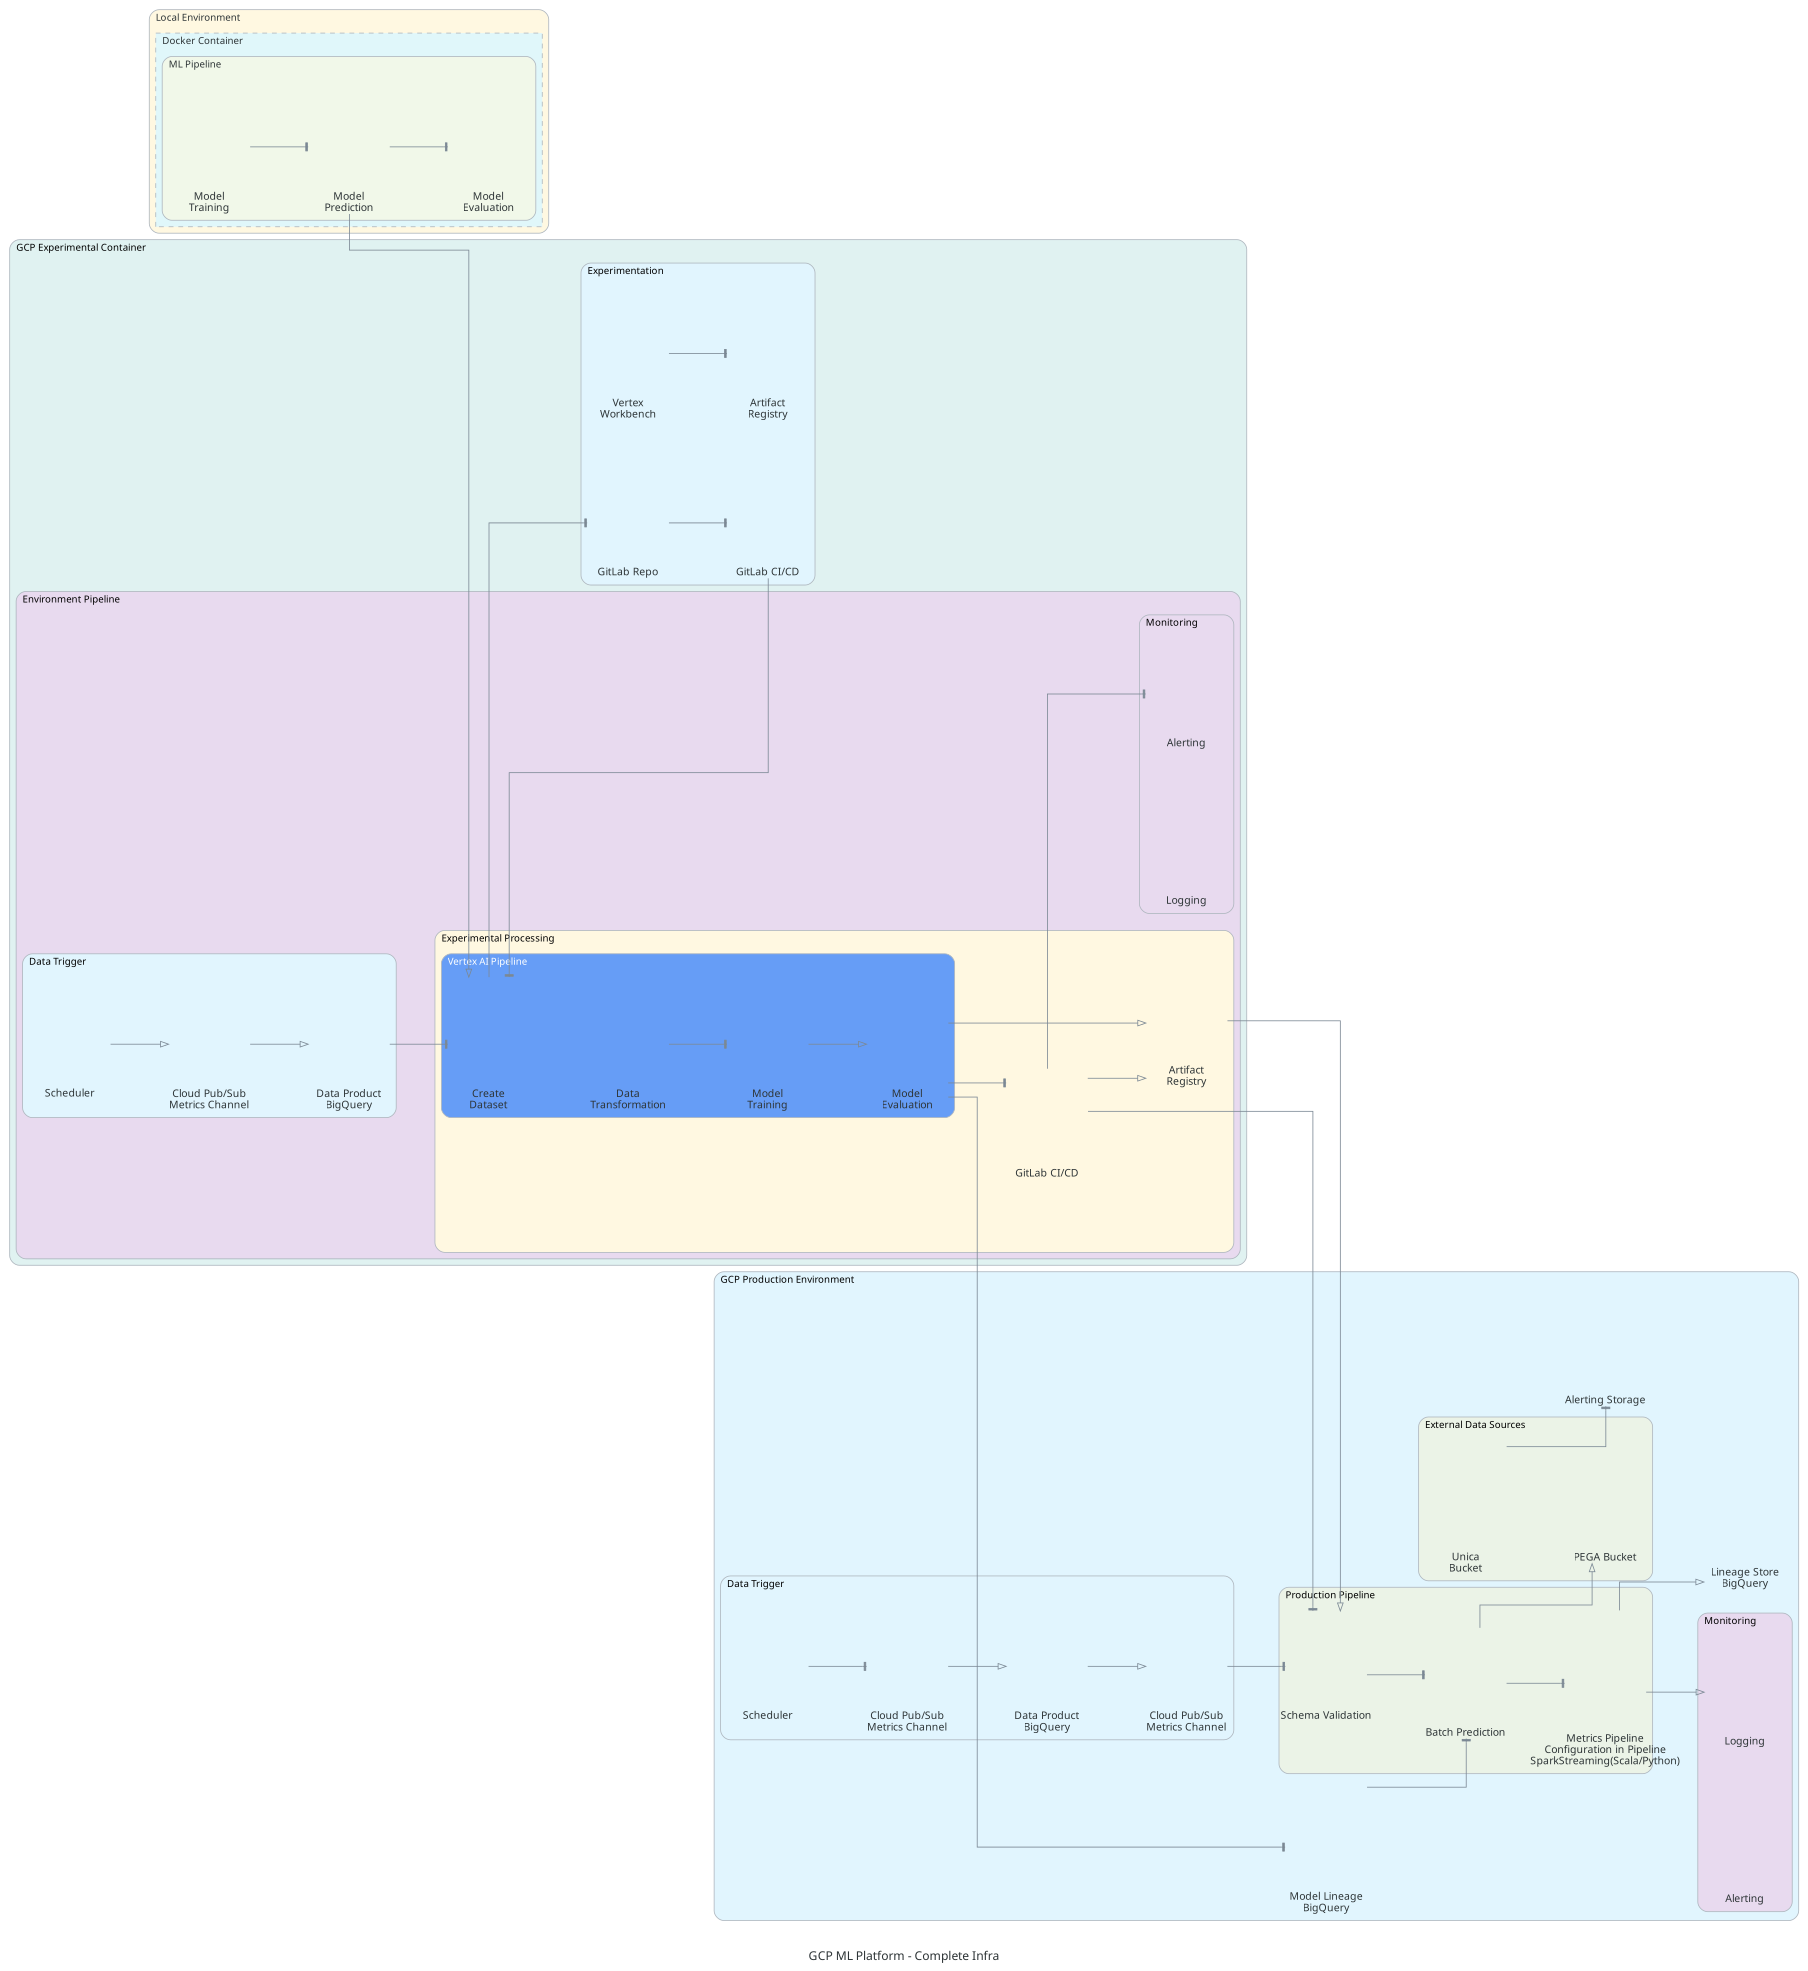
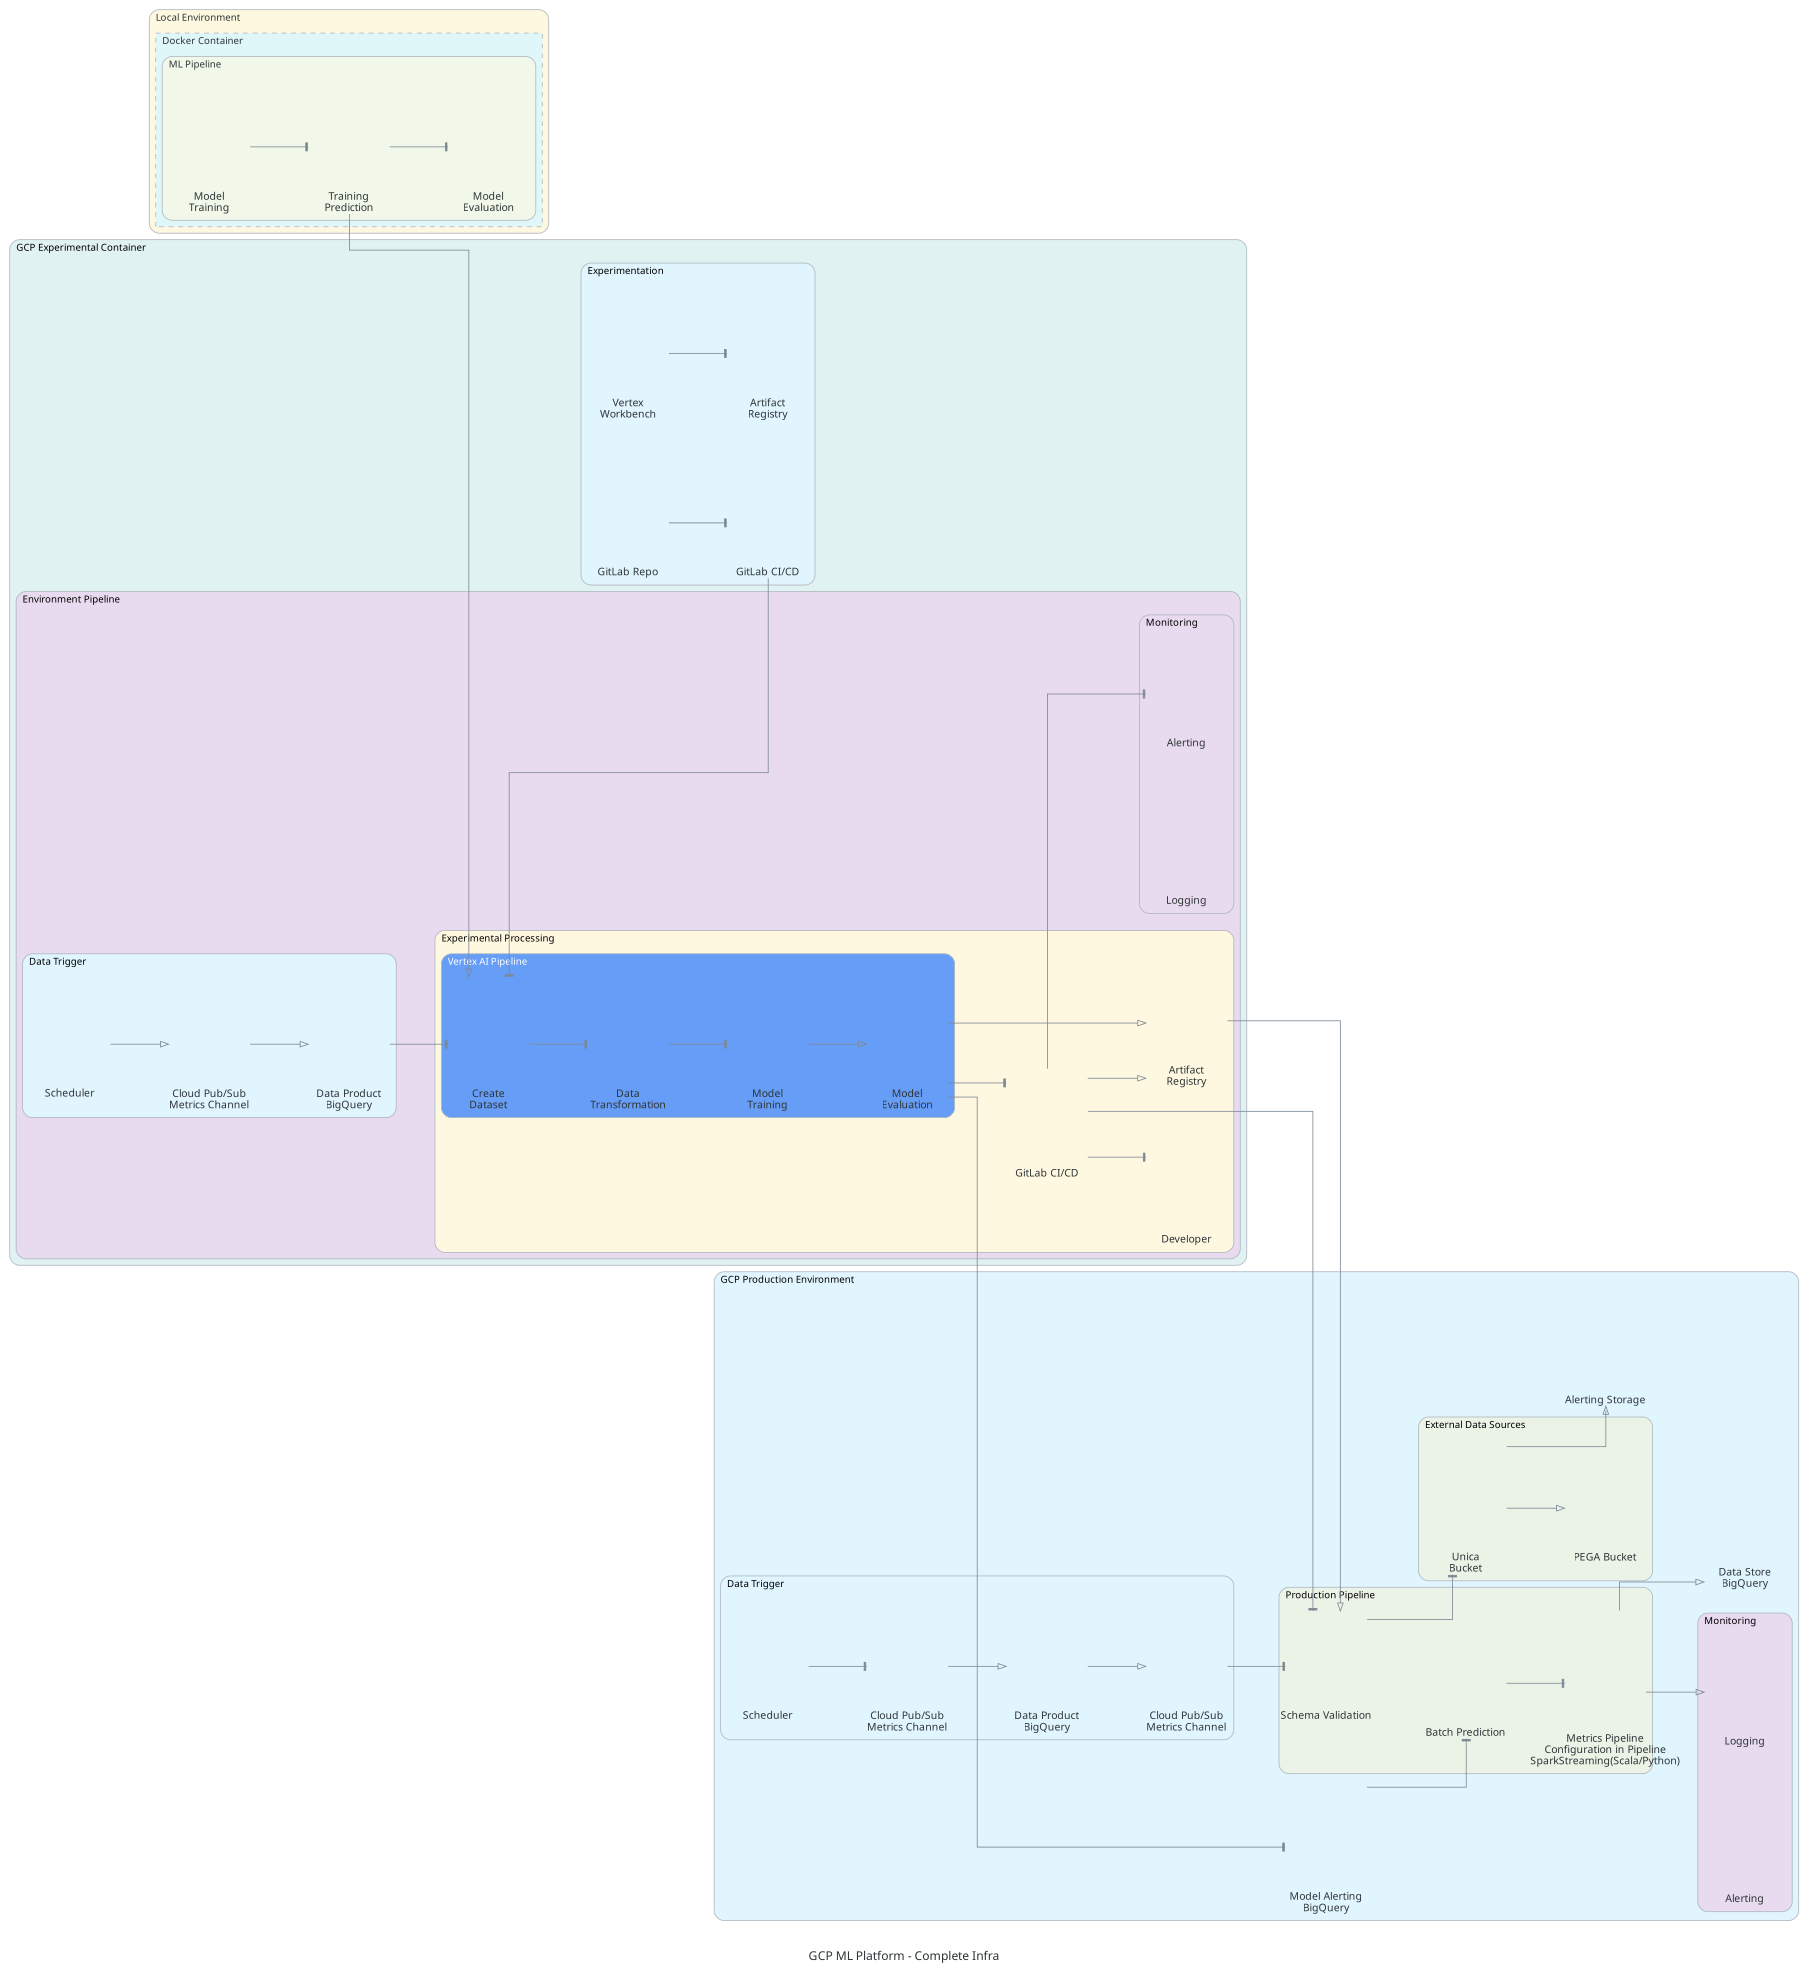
(349, 147) -> (349, 147)
(489, 703) -> (556, 1044)
none -> (1187, 1190)
(1574, 1447) -> (1574, 1447)
(1745, 1523) -> (1745, 1523)
(1541, 1605) -> (1532, 1508)
(1394, 1675) -> (1430, 1620)
(1326, 1847) -> (1326, 1847)
